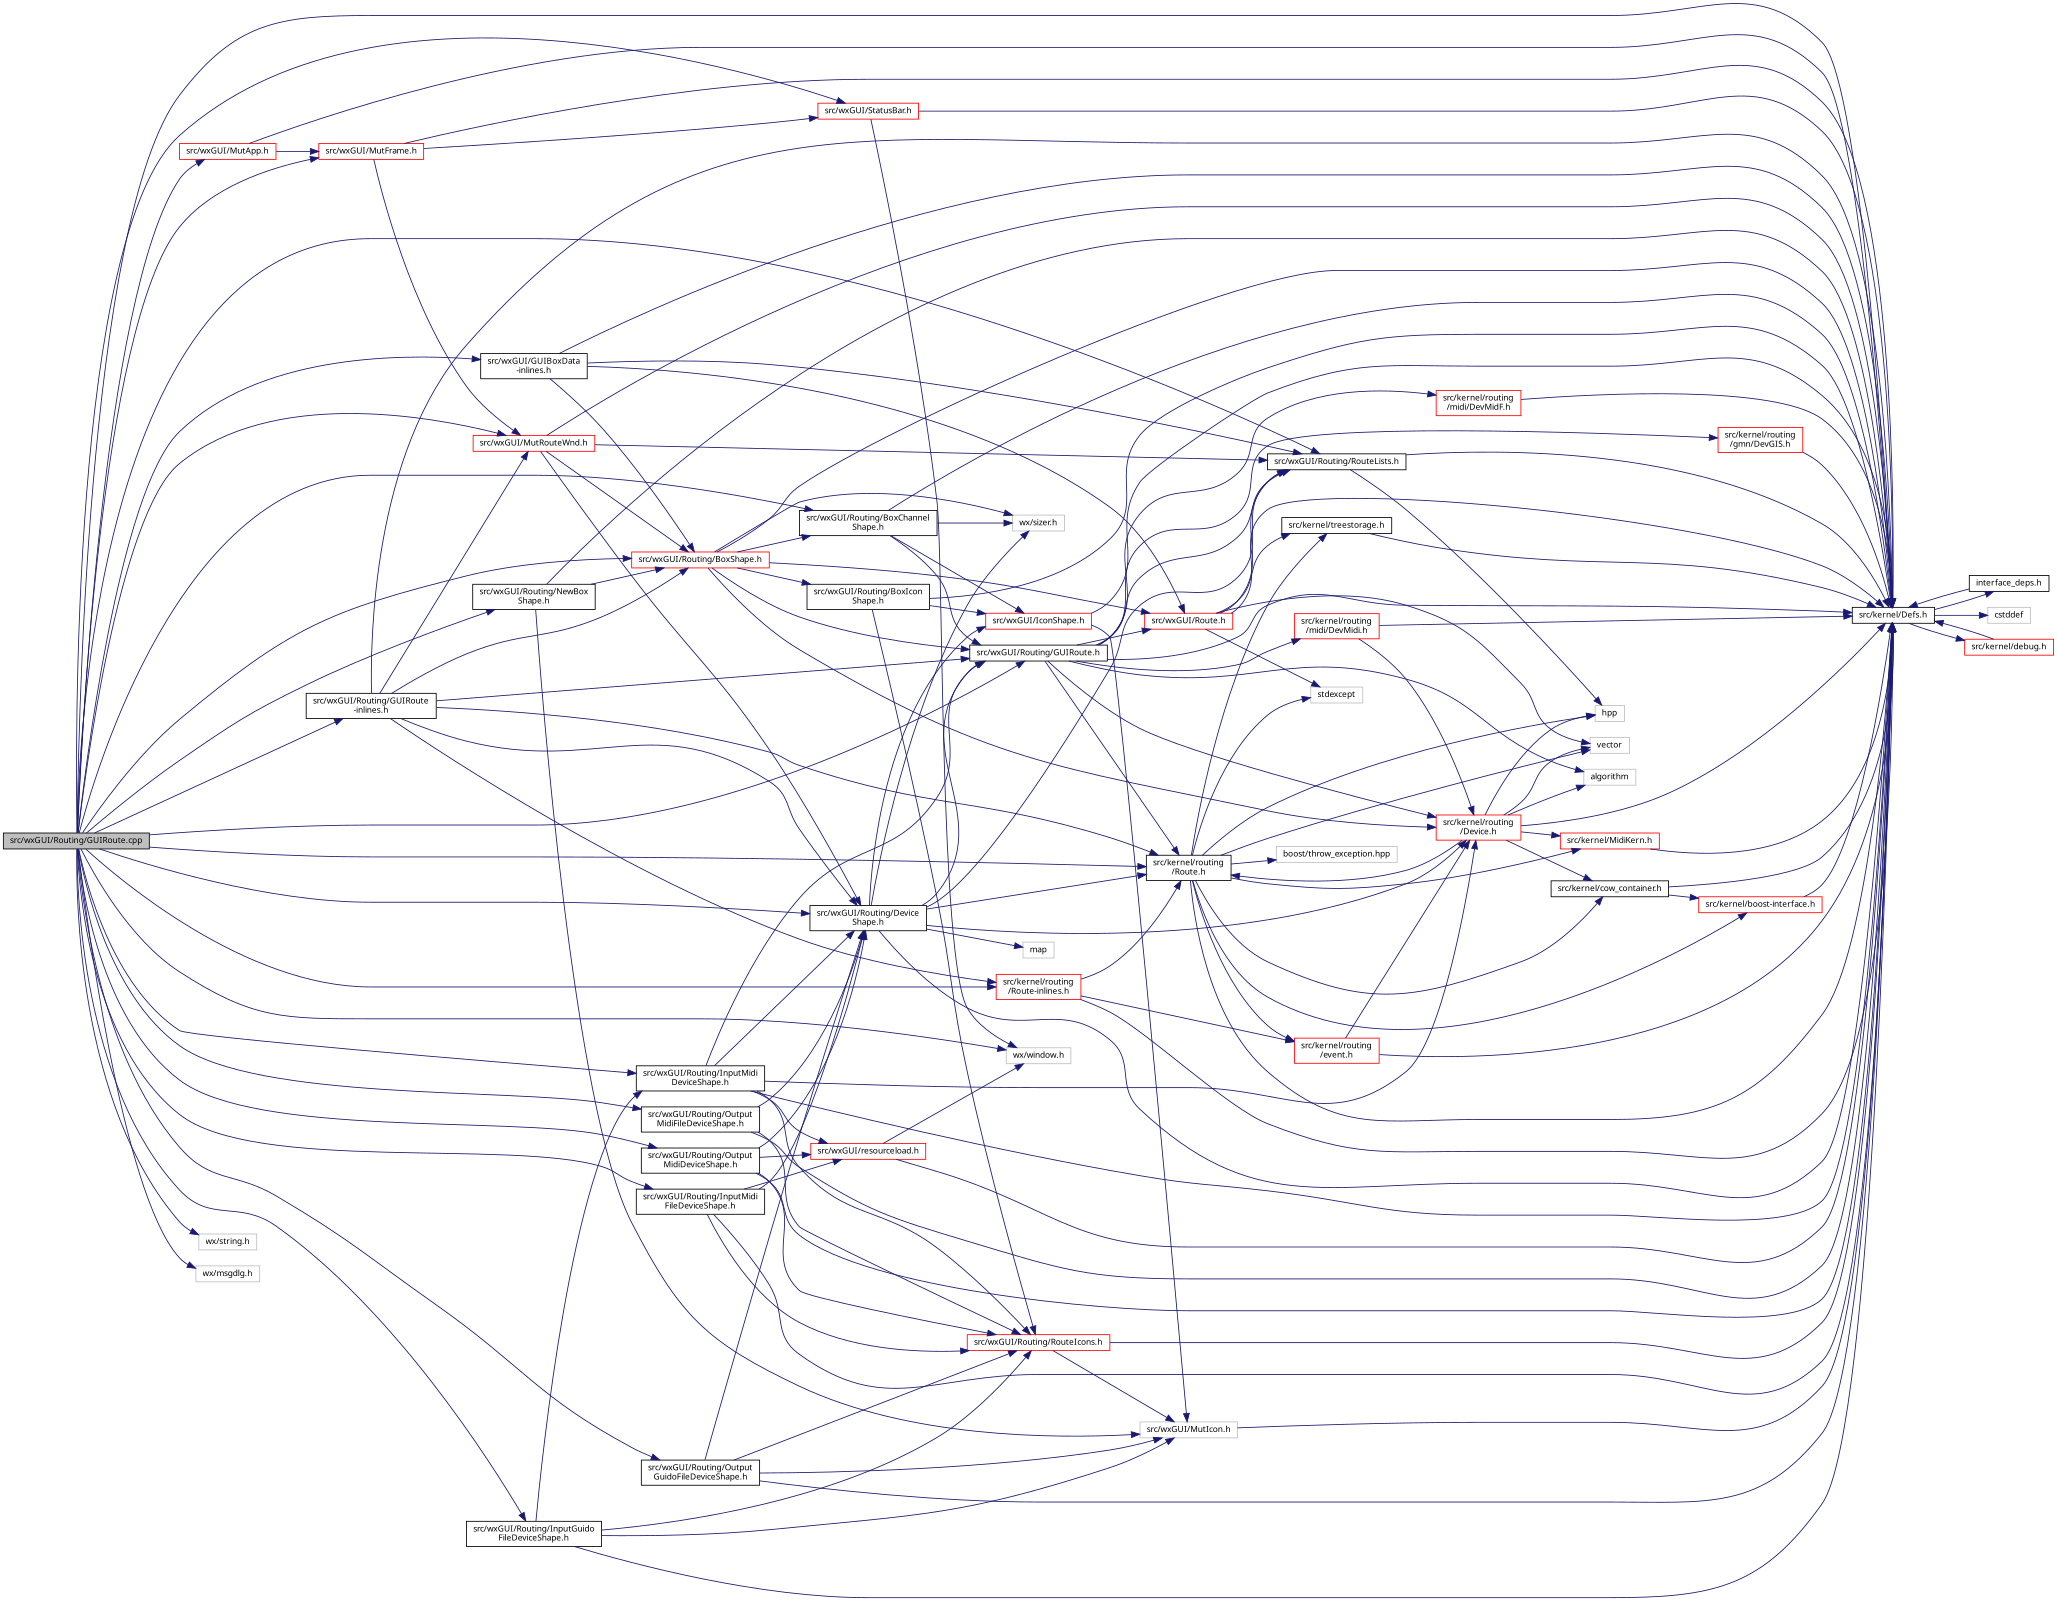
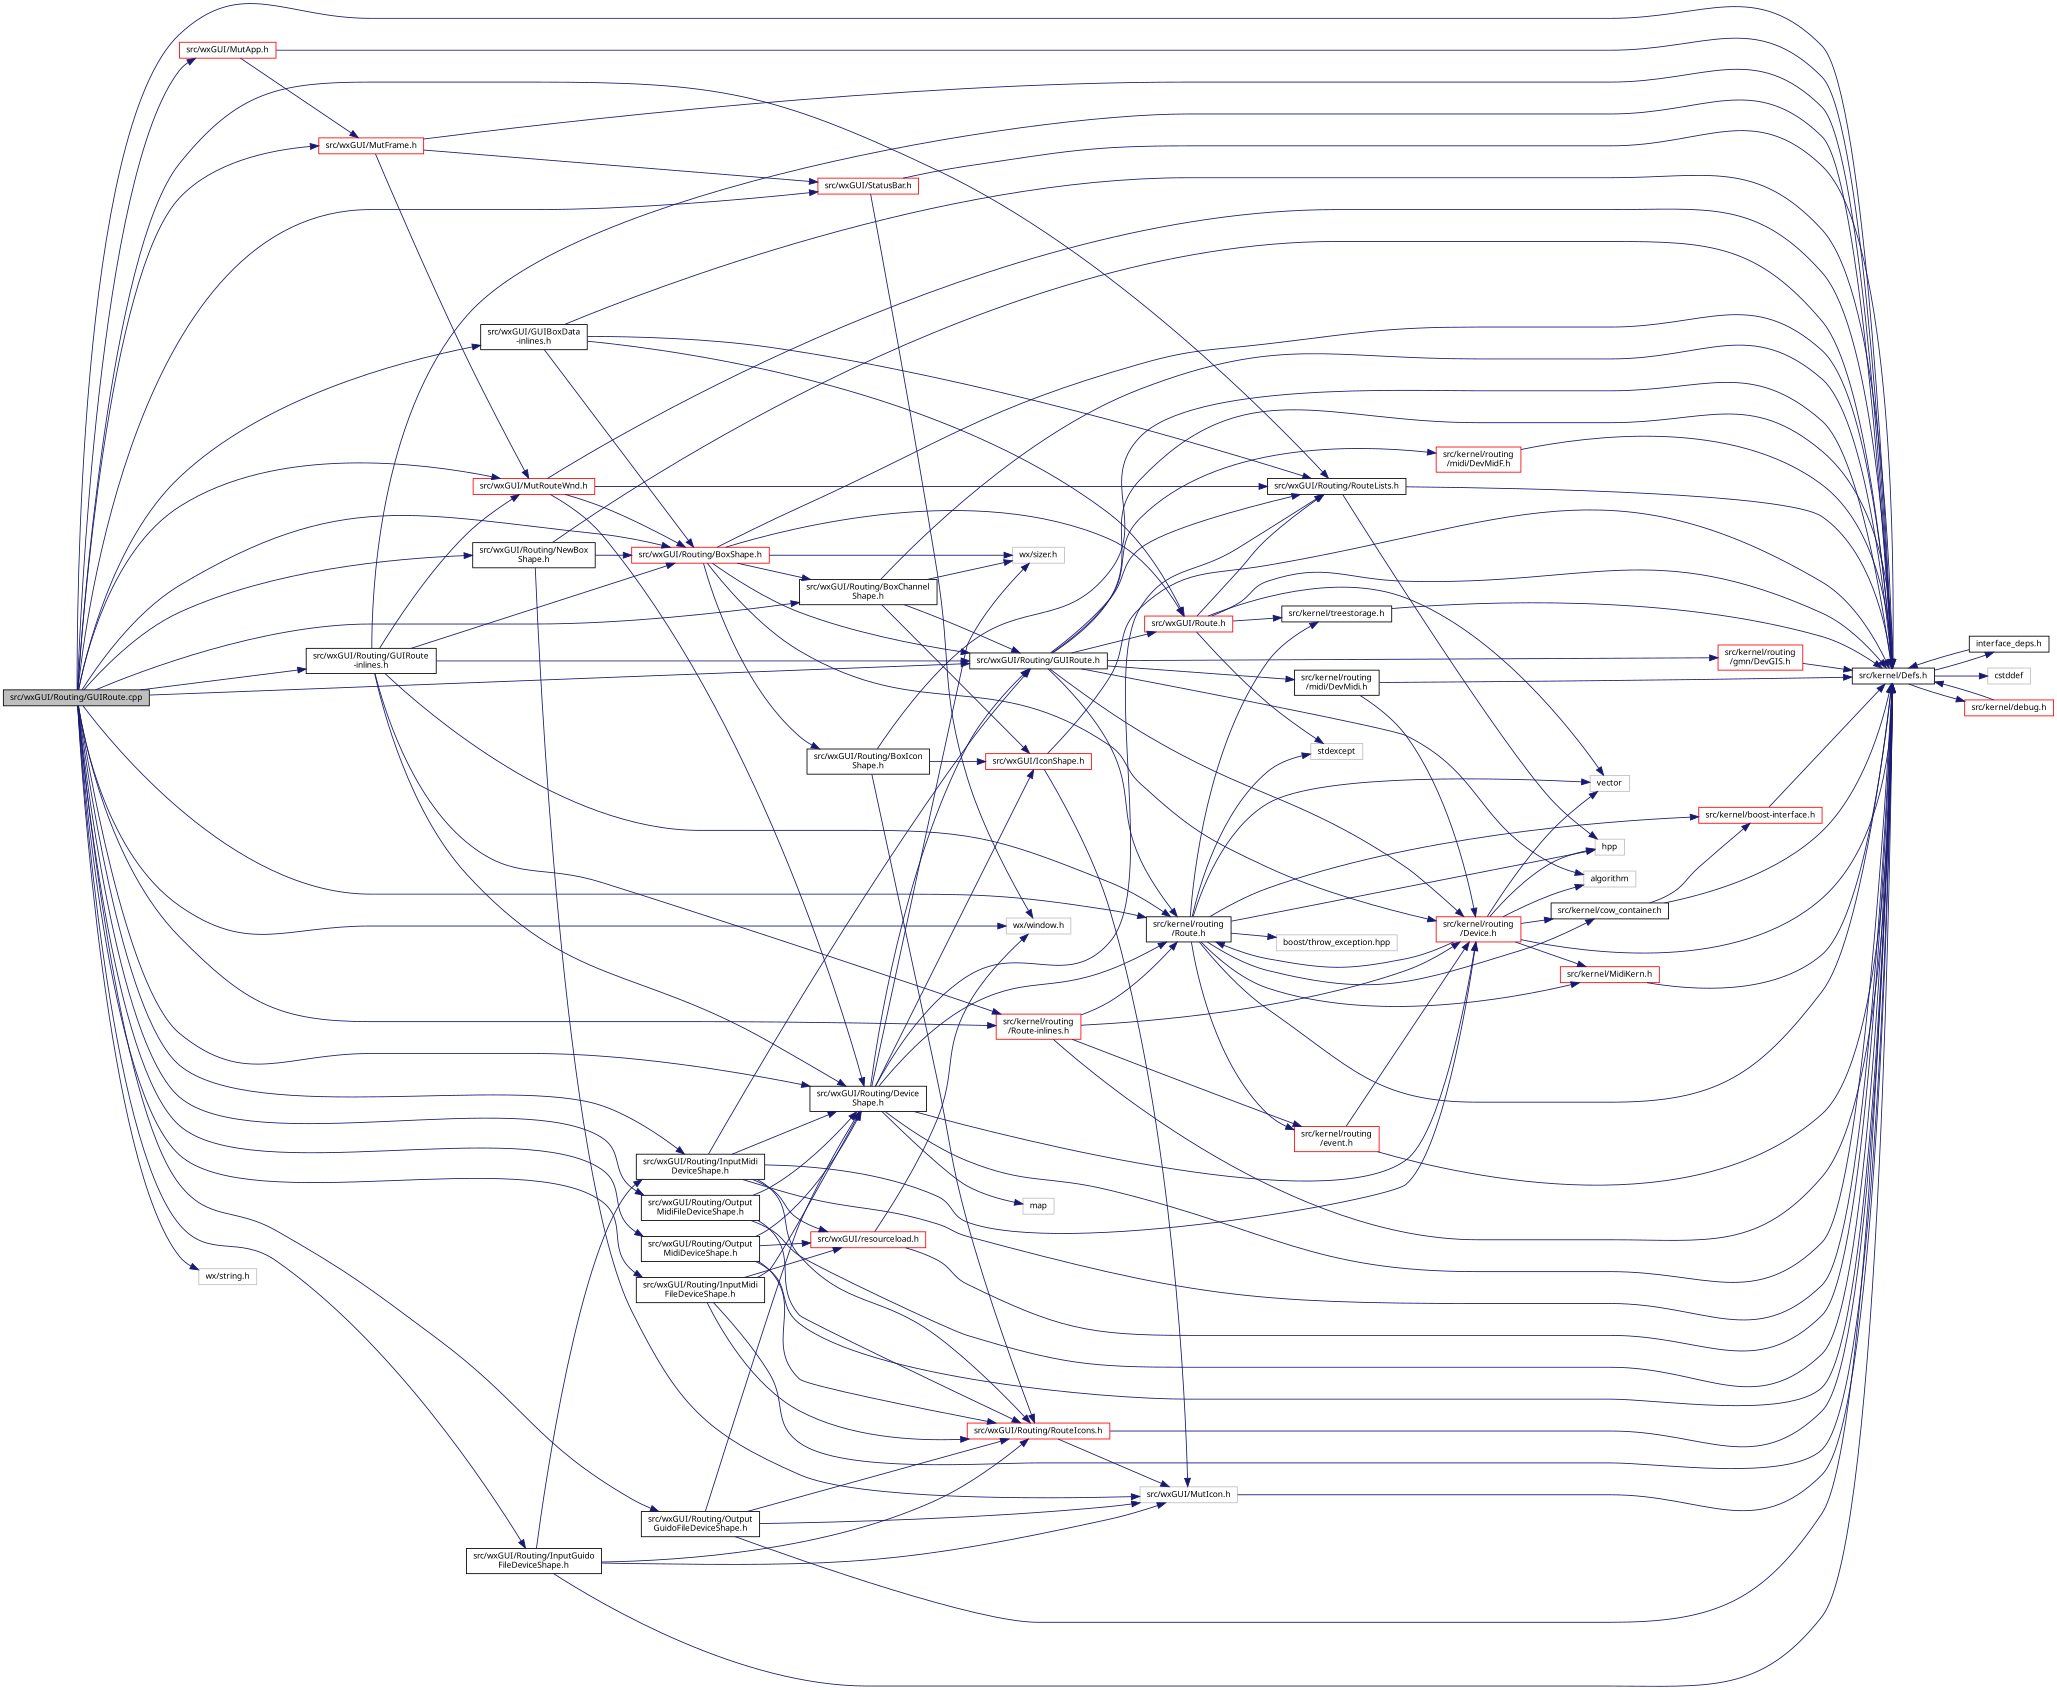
(1337, 626) -> (1337, 683)
none -> (1271, 1004)
(228, 1274) -> none
